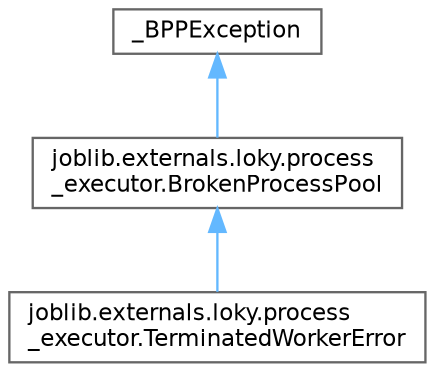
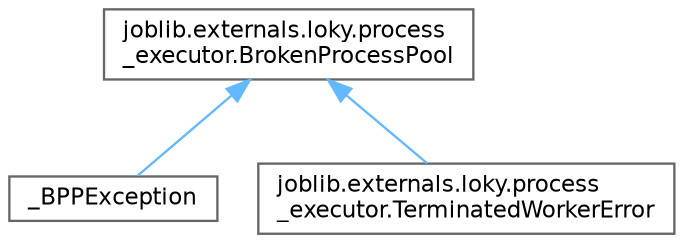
(217, 108) -> (185, 135)
